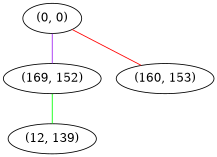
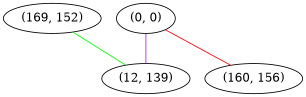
(52, 49) -> (146, 49)
(165, 79) -> (254, 79)
